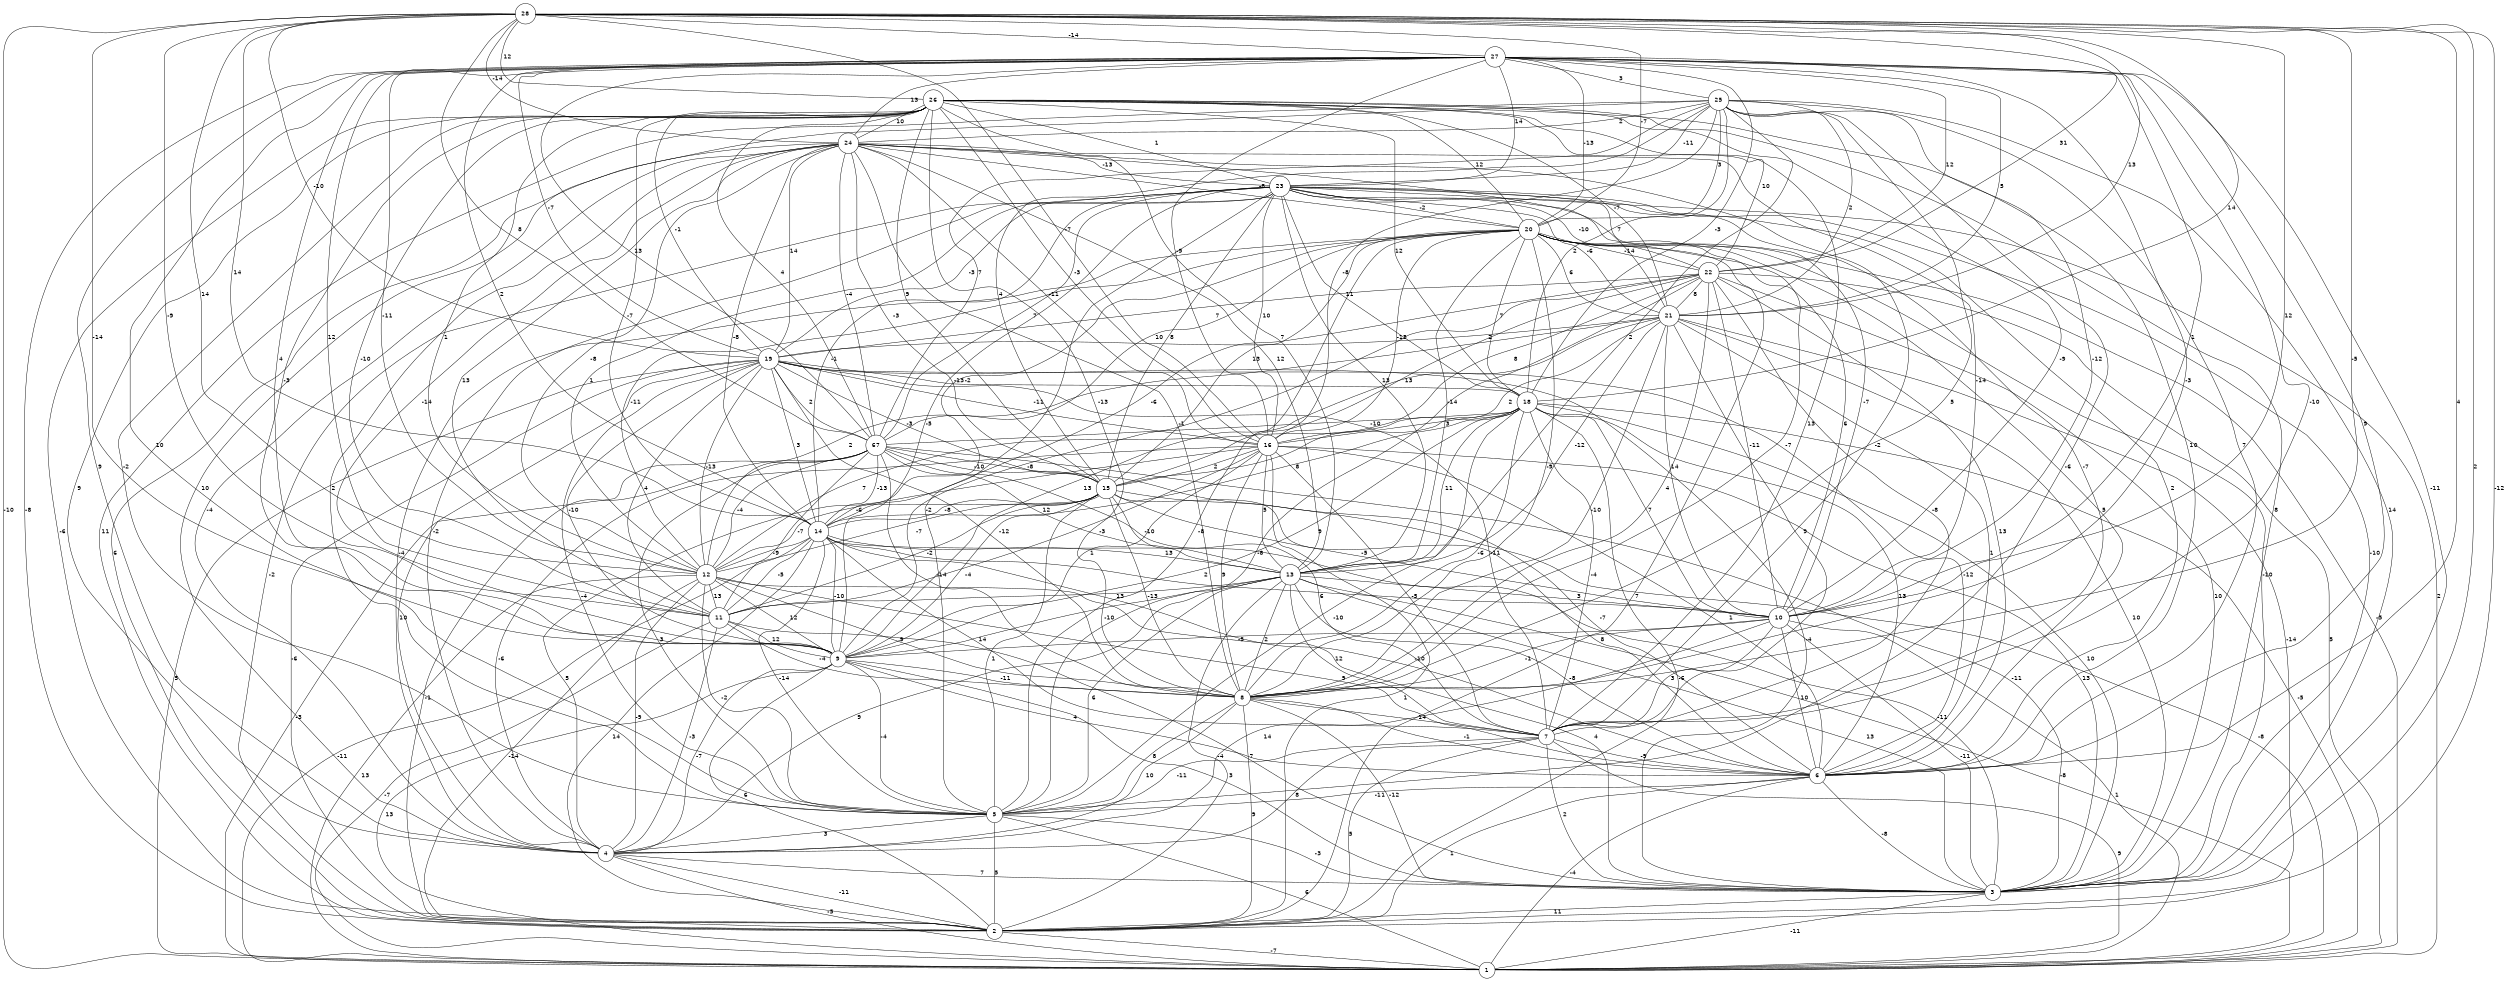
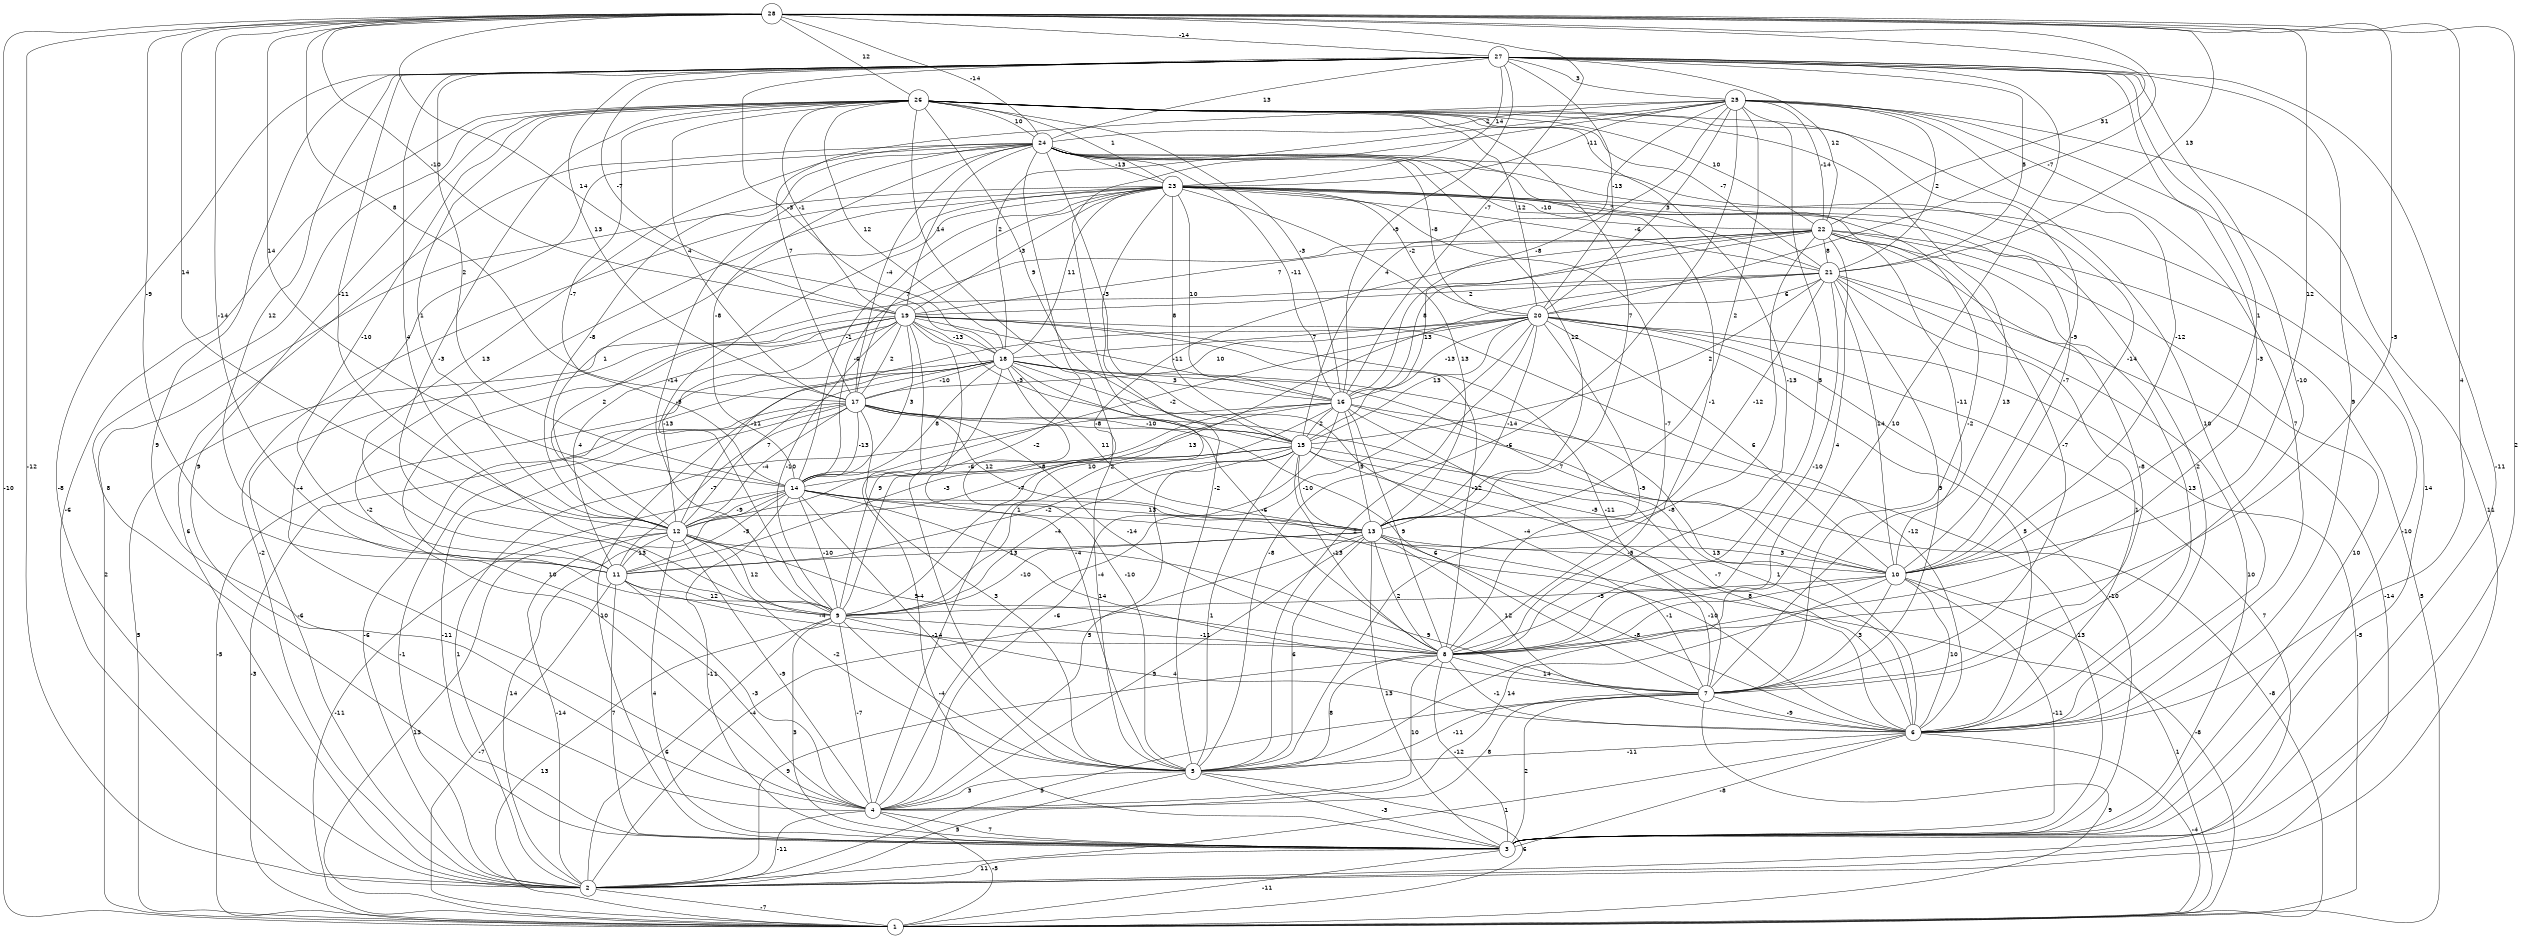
(1619, 253) -> (1812, 139)
(876, 445) -> (856, 402)
